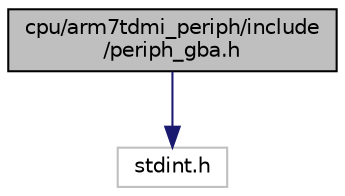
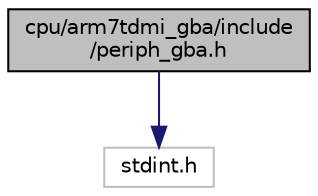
(172, 40) -> (159, 40)
